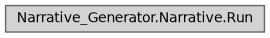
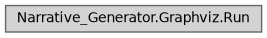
(135, 19) -> (134, 19)
